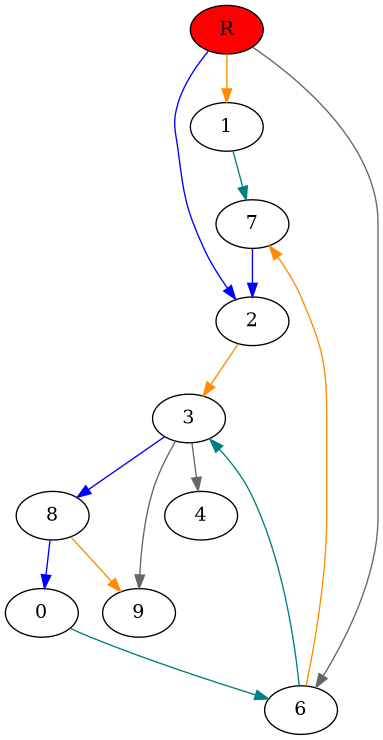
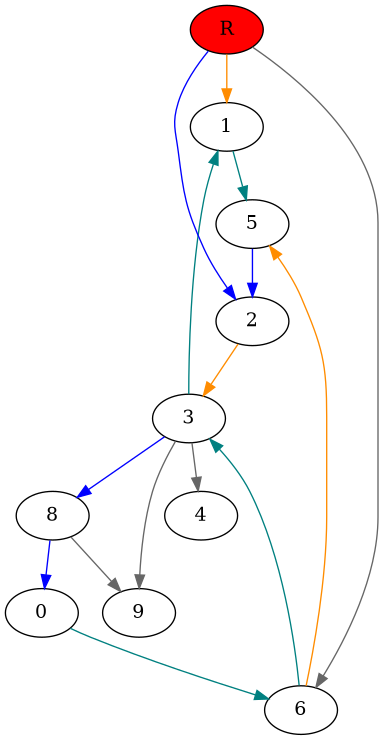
(252, 224) -> (252, 224)
none -> (194, 278)
(91, 559) -> (91, 559)
